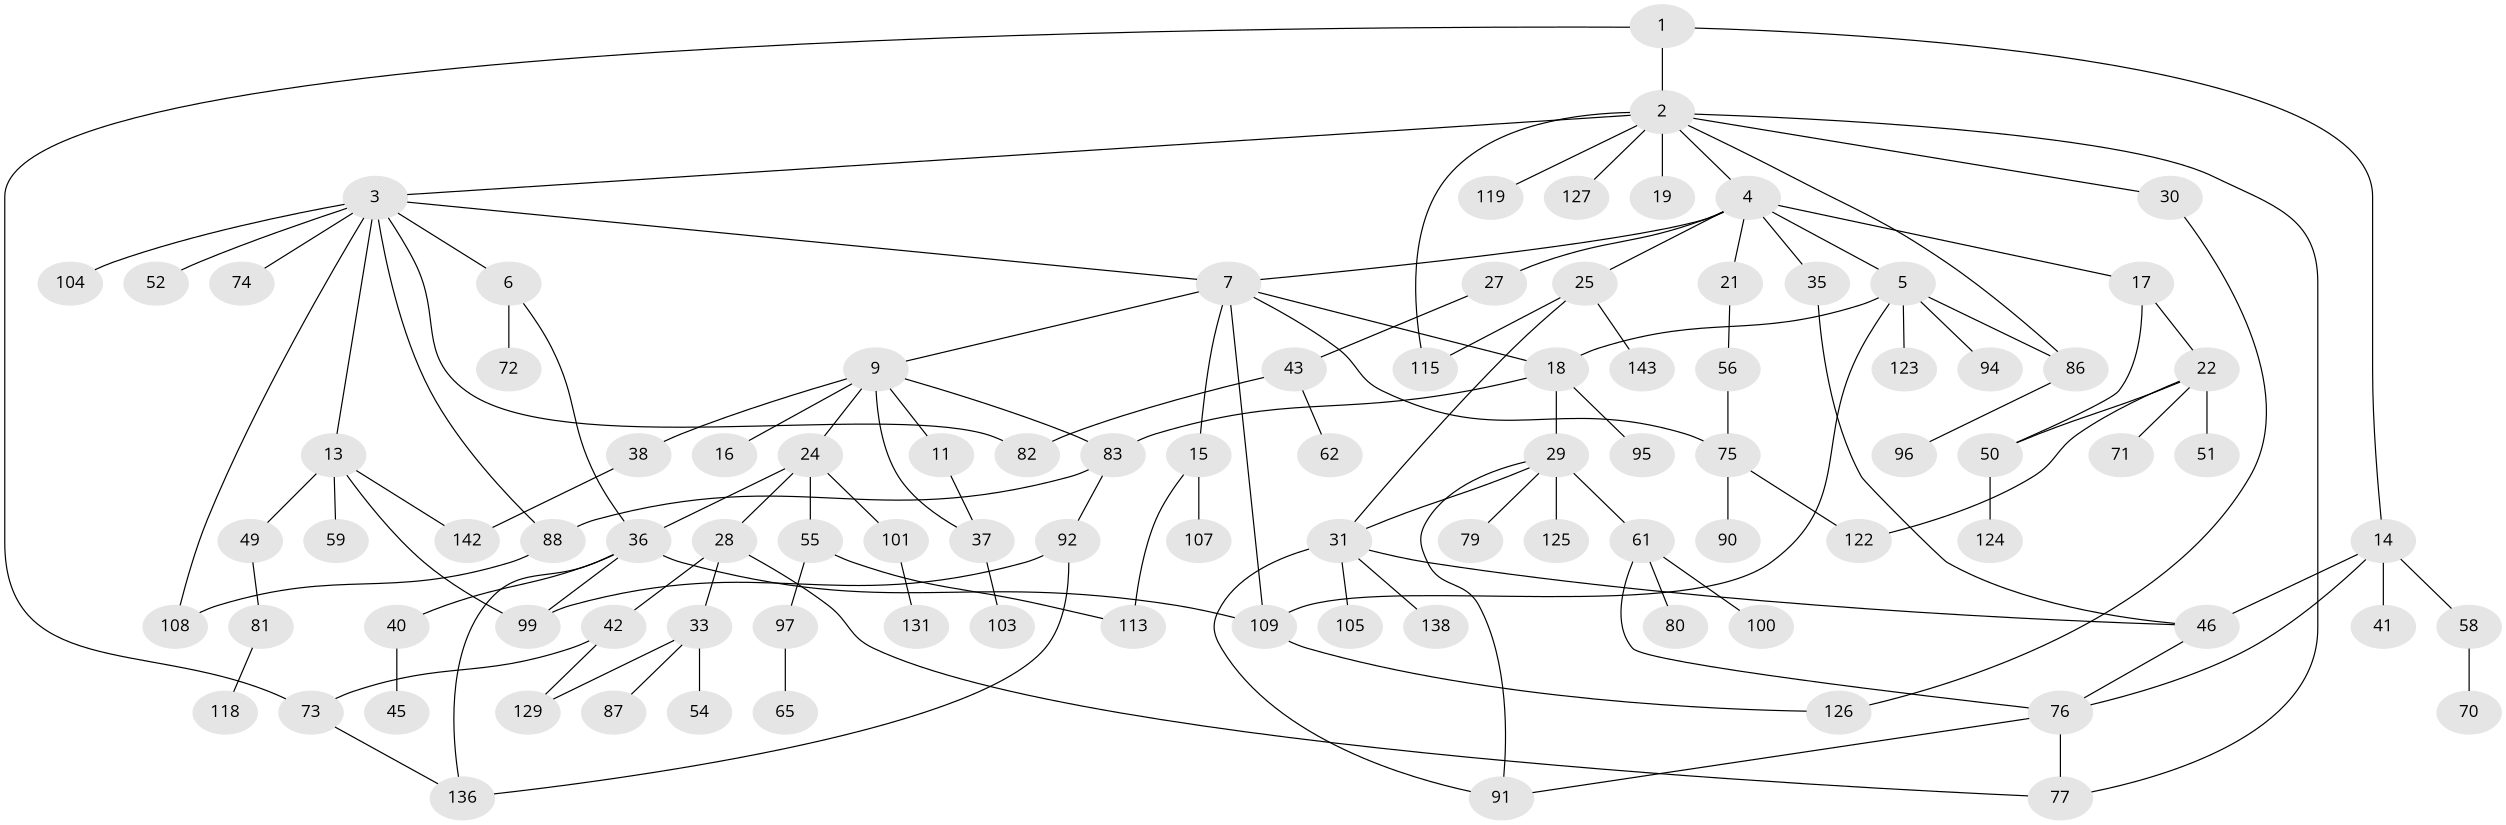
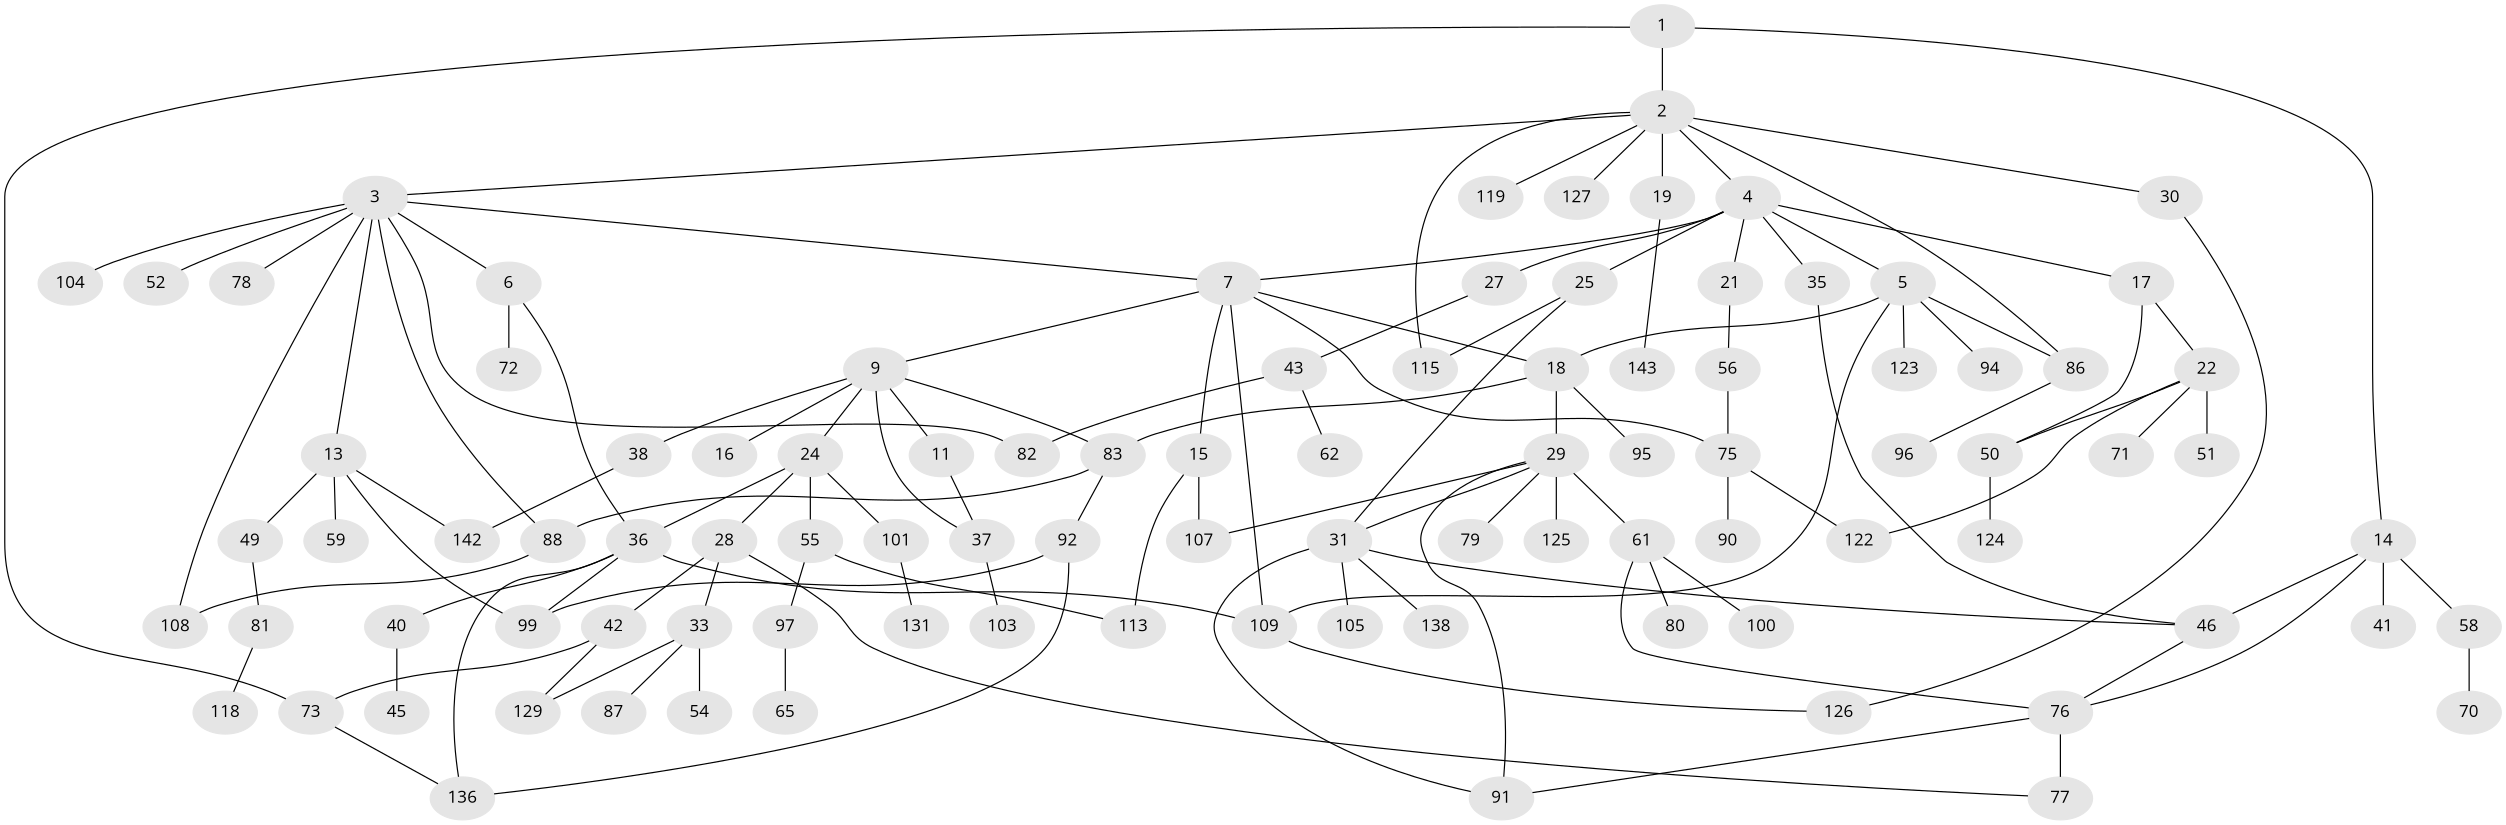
(2316, 263) -> none
(242, 284) -> (242, 284)
(1614, 327) -> (1652, 284)
none -> (1393, 495)
